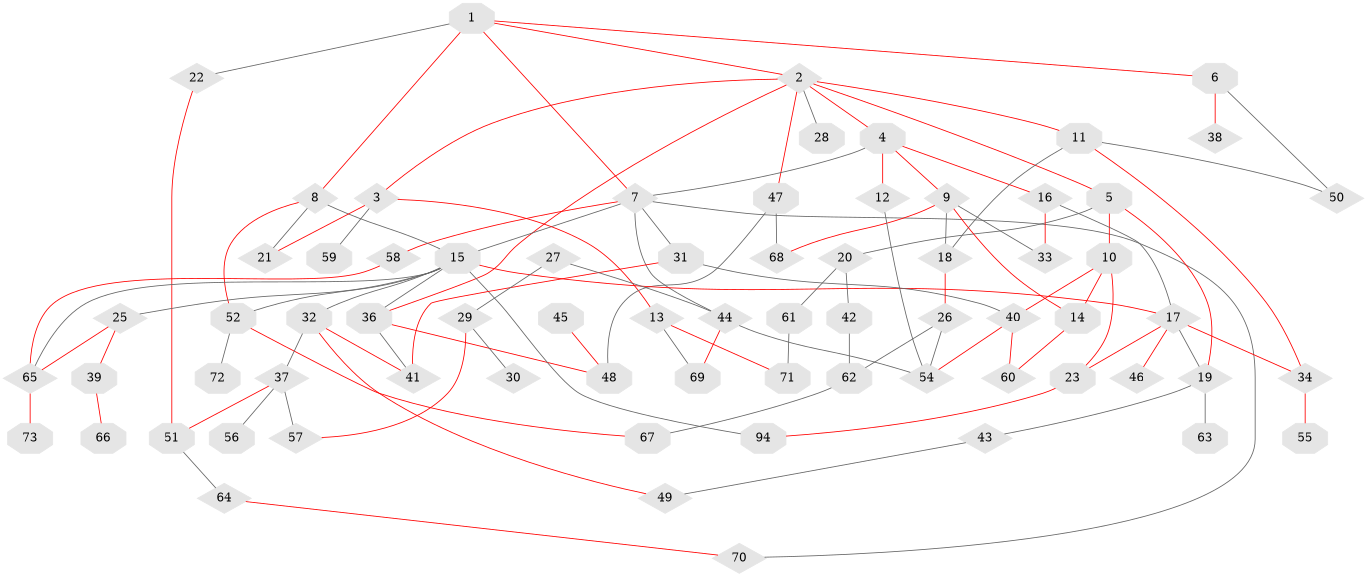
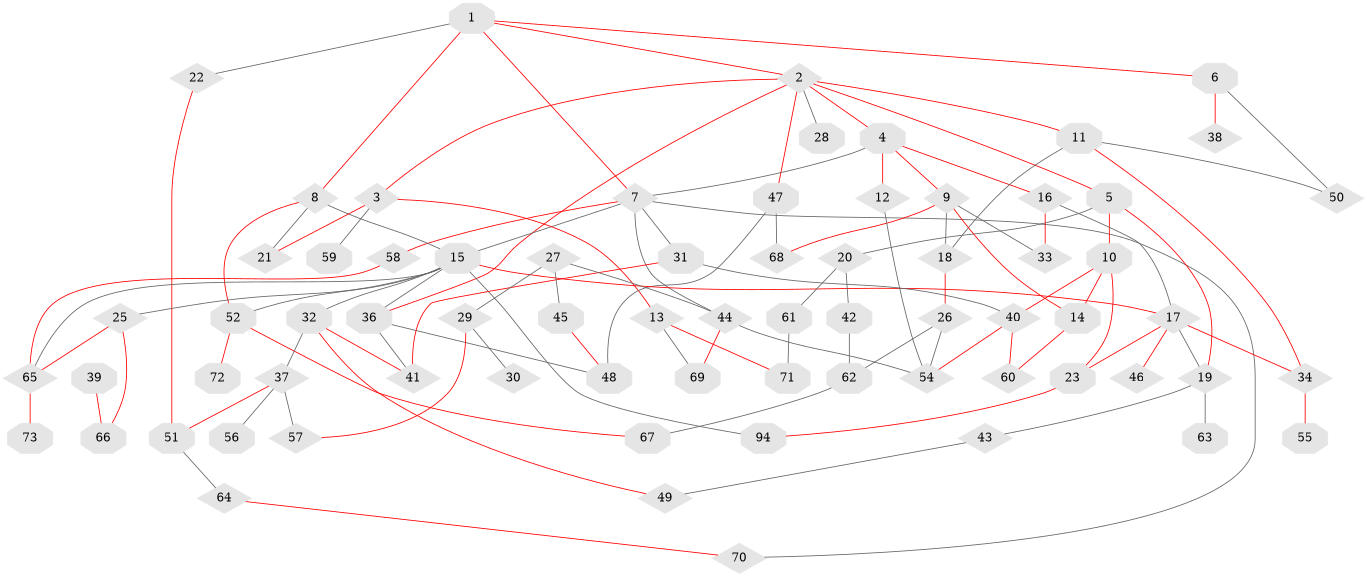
none -> (557, 288)
(480, 346) -> (480, 346)
(108, 347) -> (126, 379)
(226, 348) -> (226, 348)
